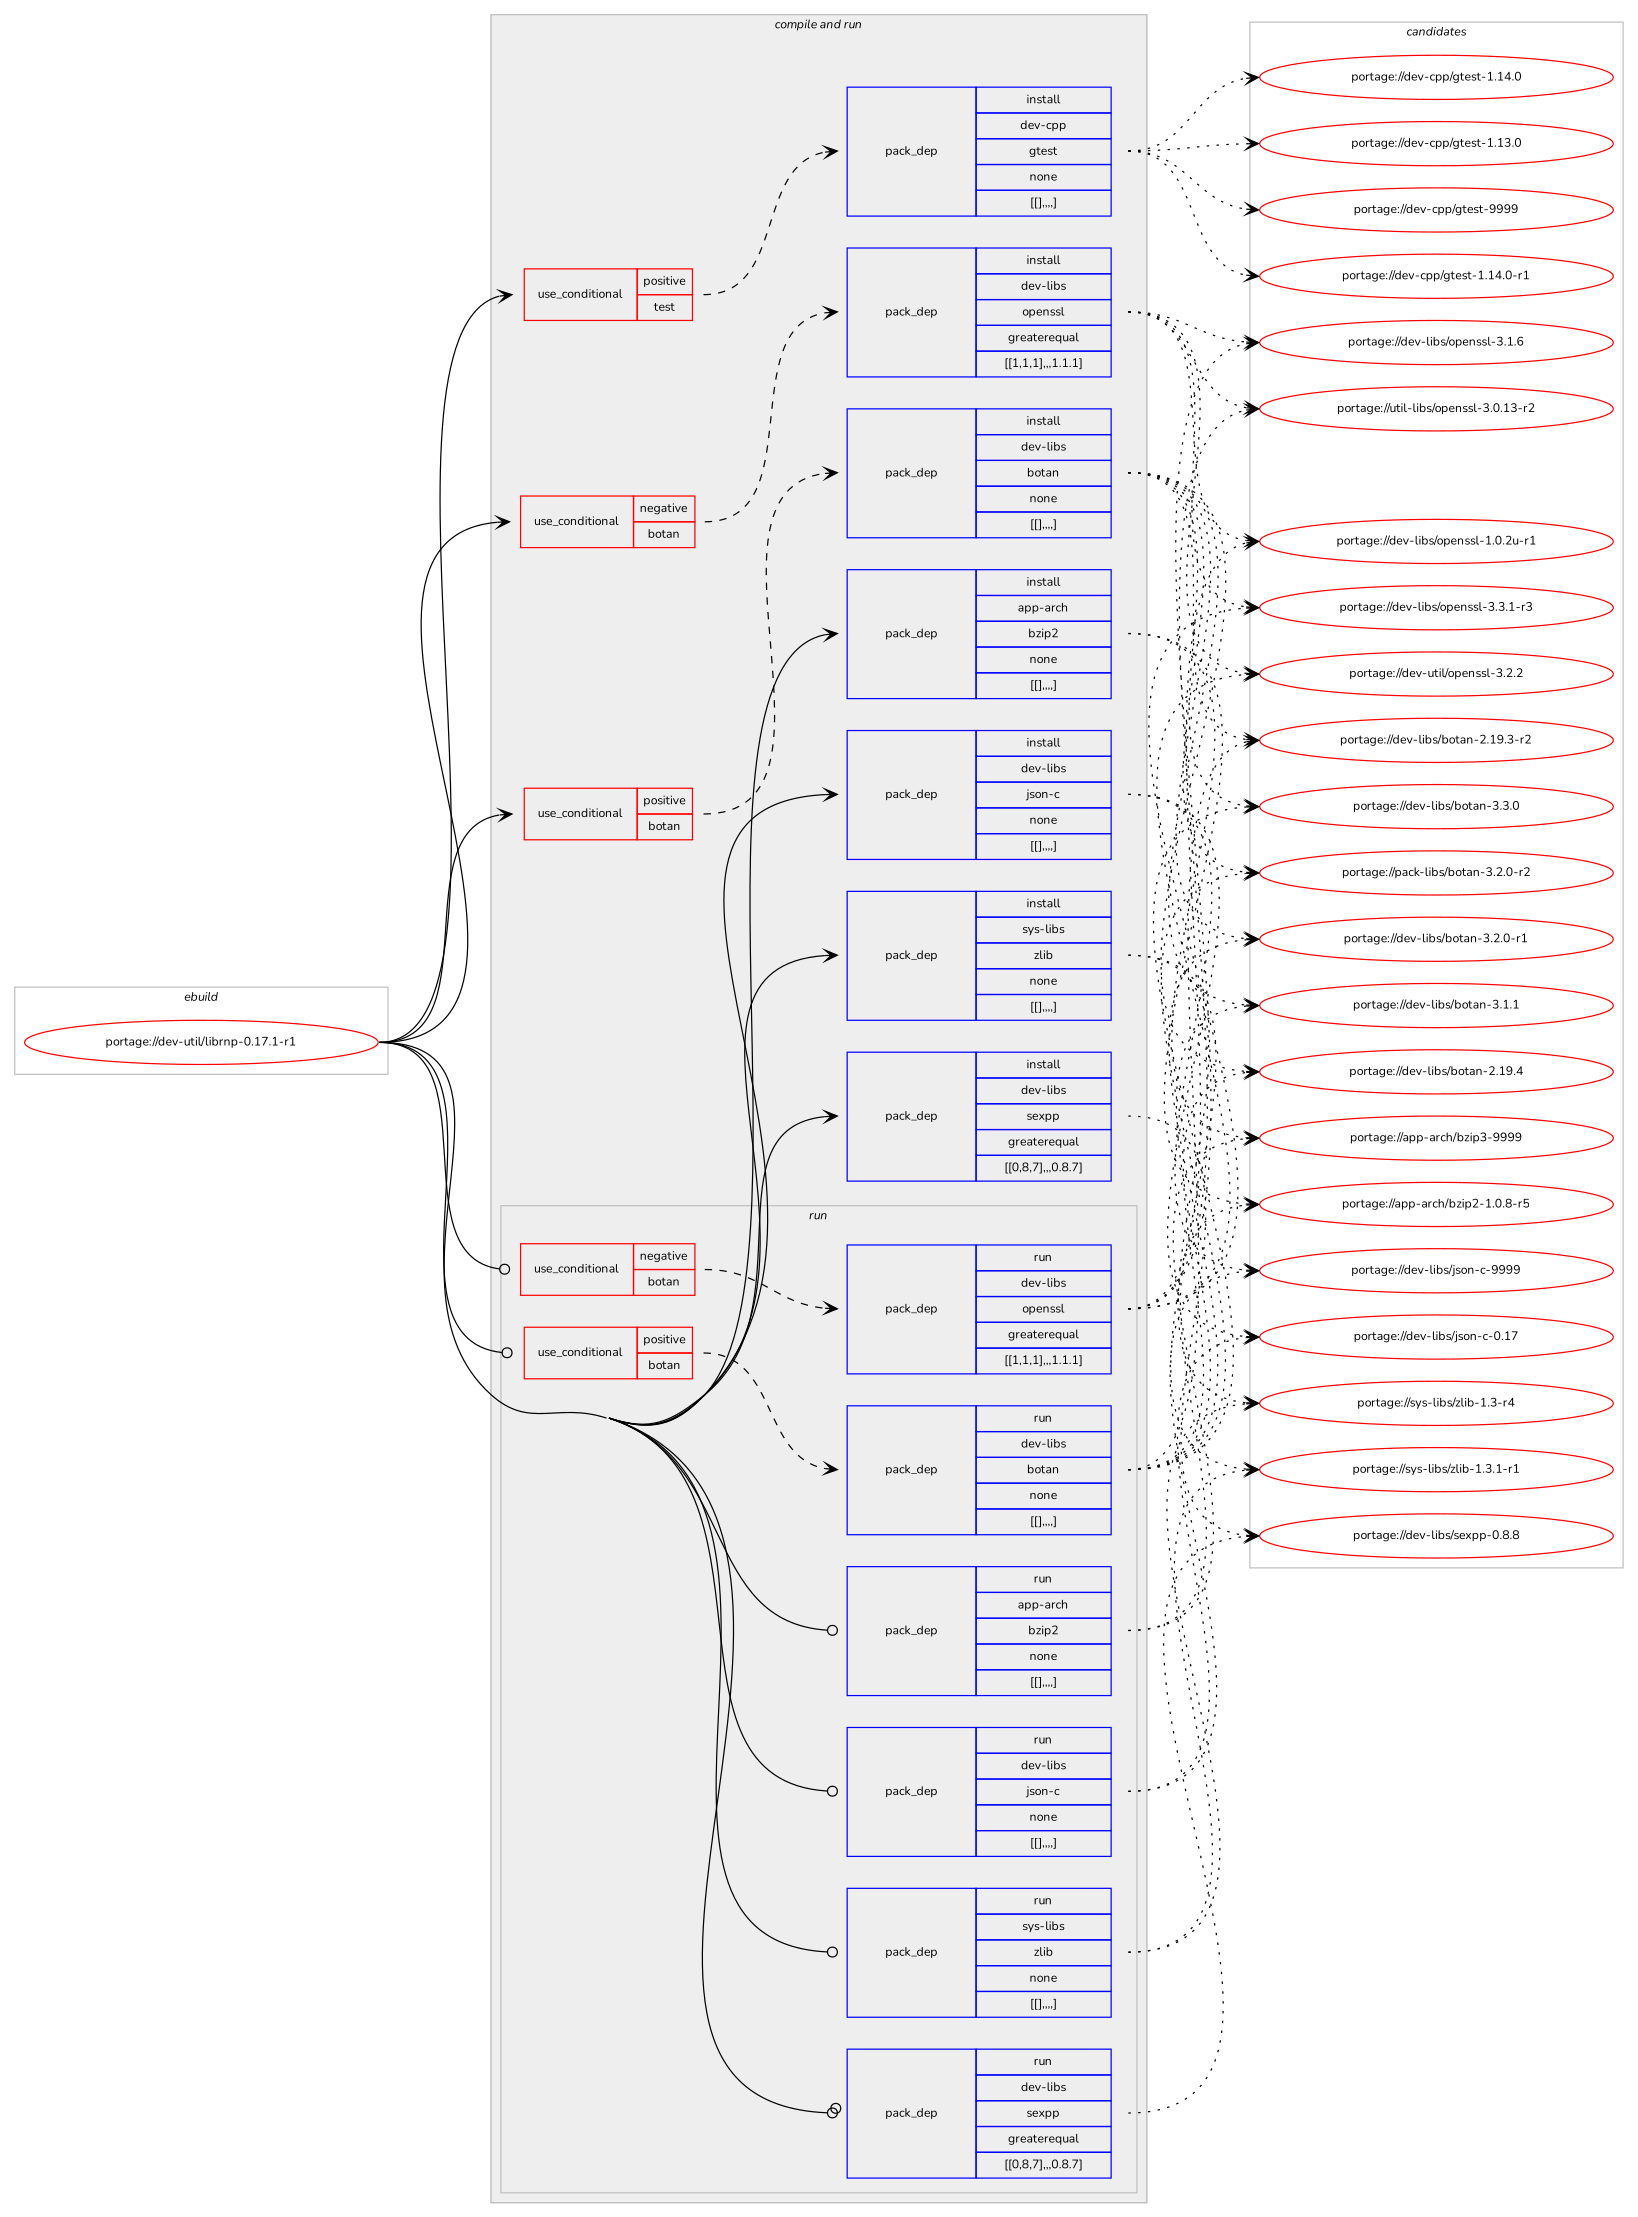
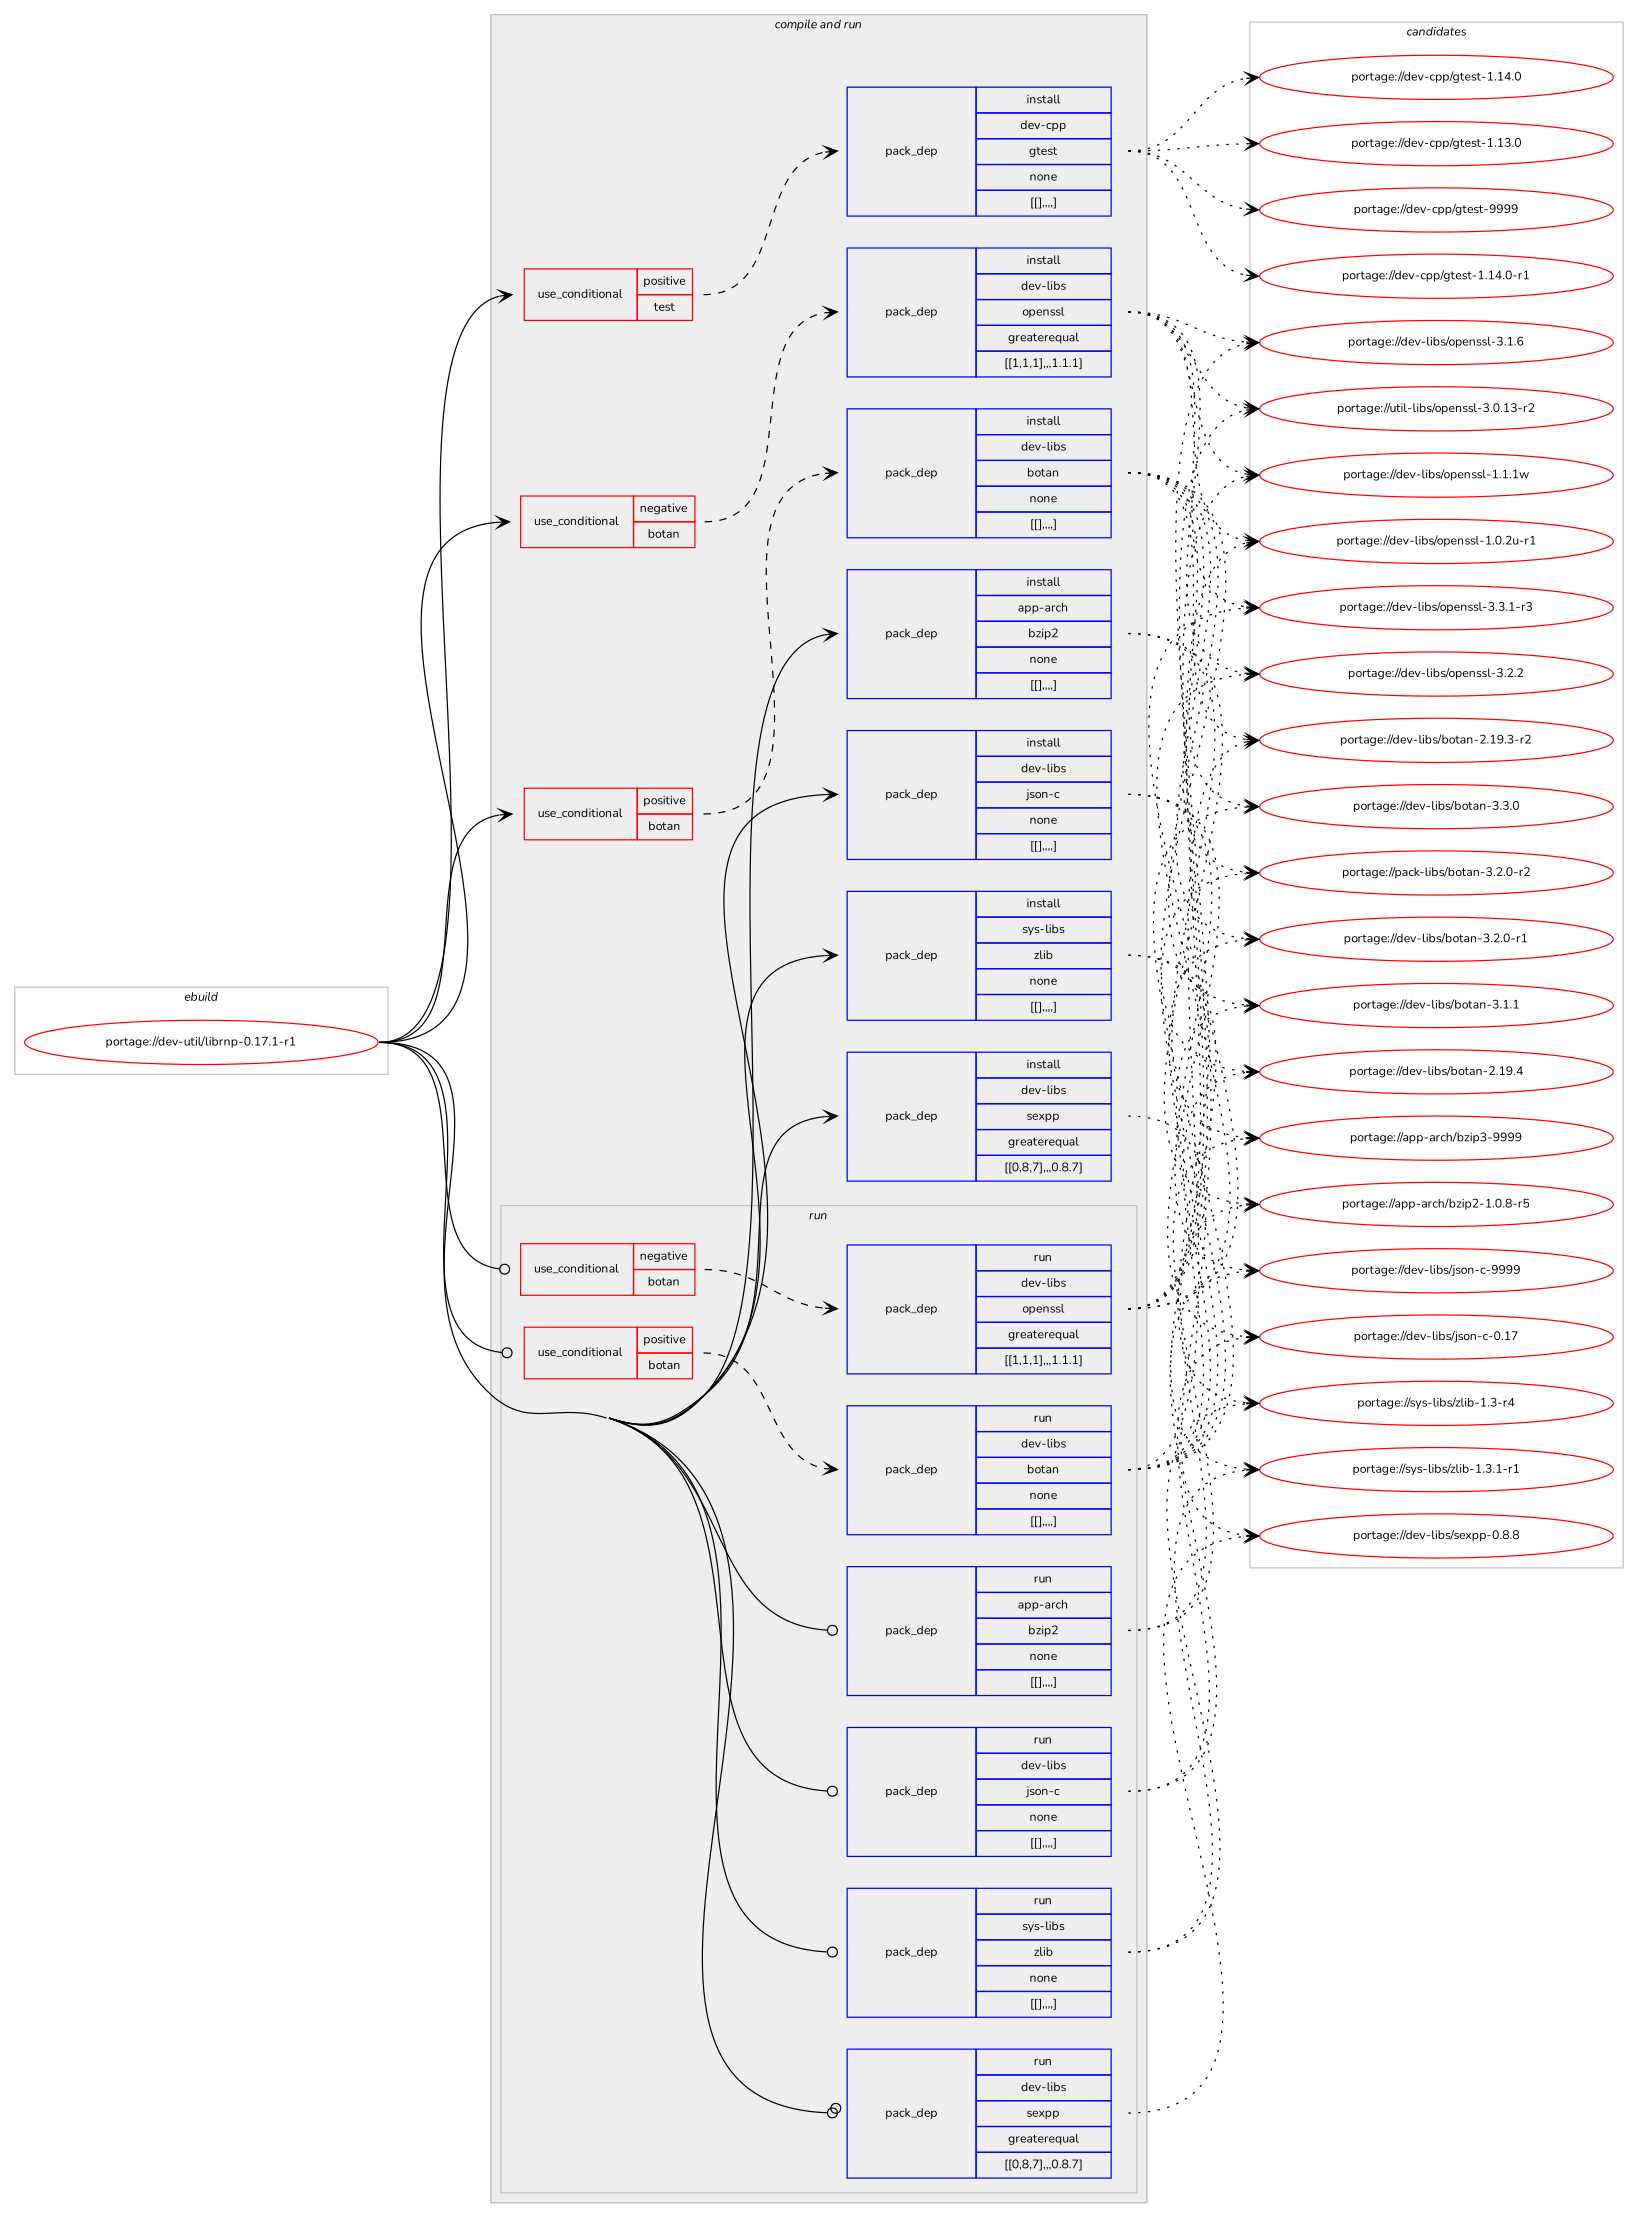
none -> (1436, 475)
(1436, 674) -> (1436, 674)
